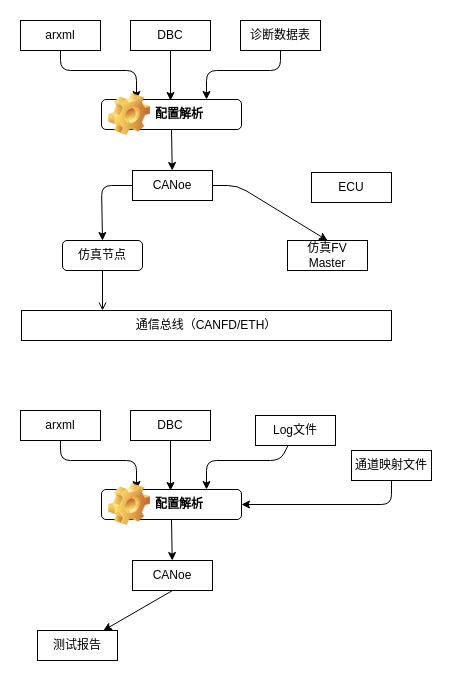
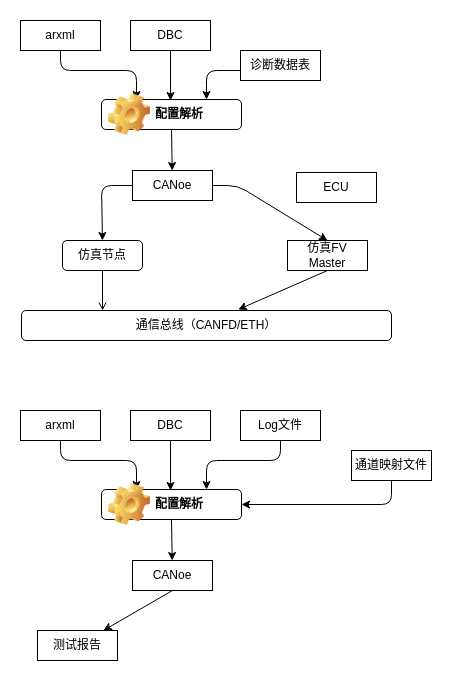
(281, 36) -> (281, 66)
(352, 188) -> (337, 188)
none -> (286, 289)
(207, 326) -> (207, 326)
(296, 431) -> (281, 426)
